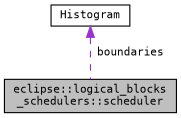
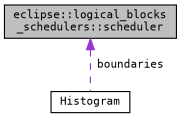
(90, 58) -> (90, 70)
